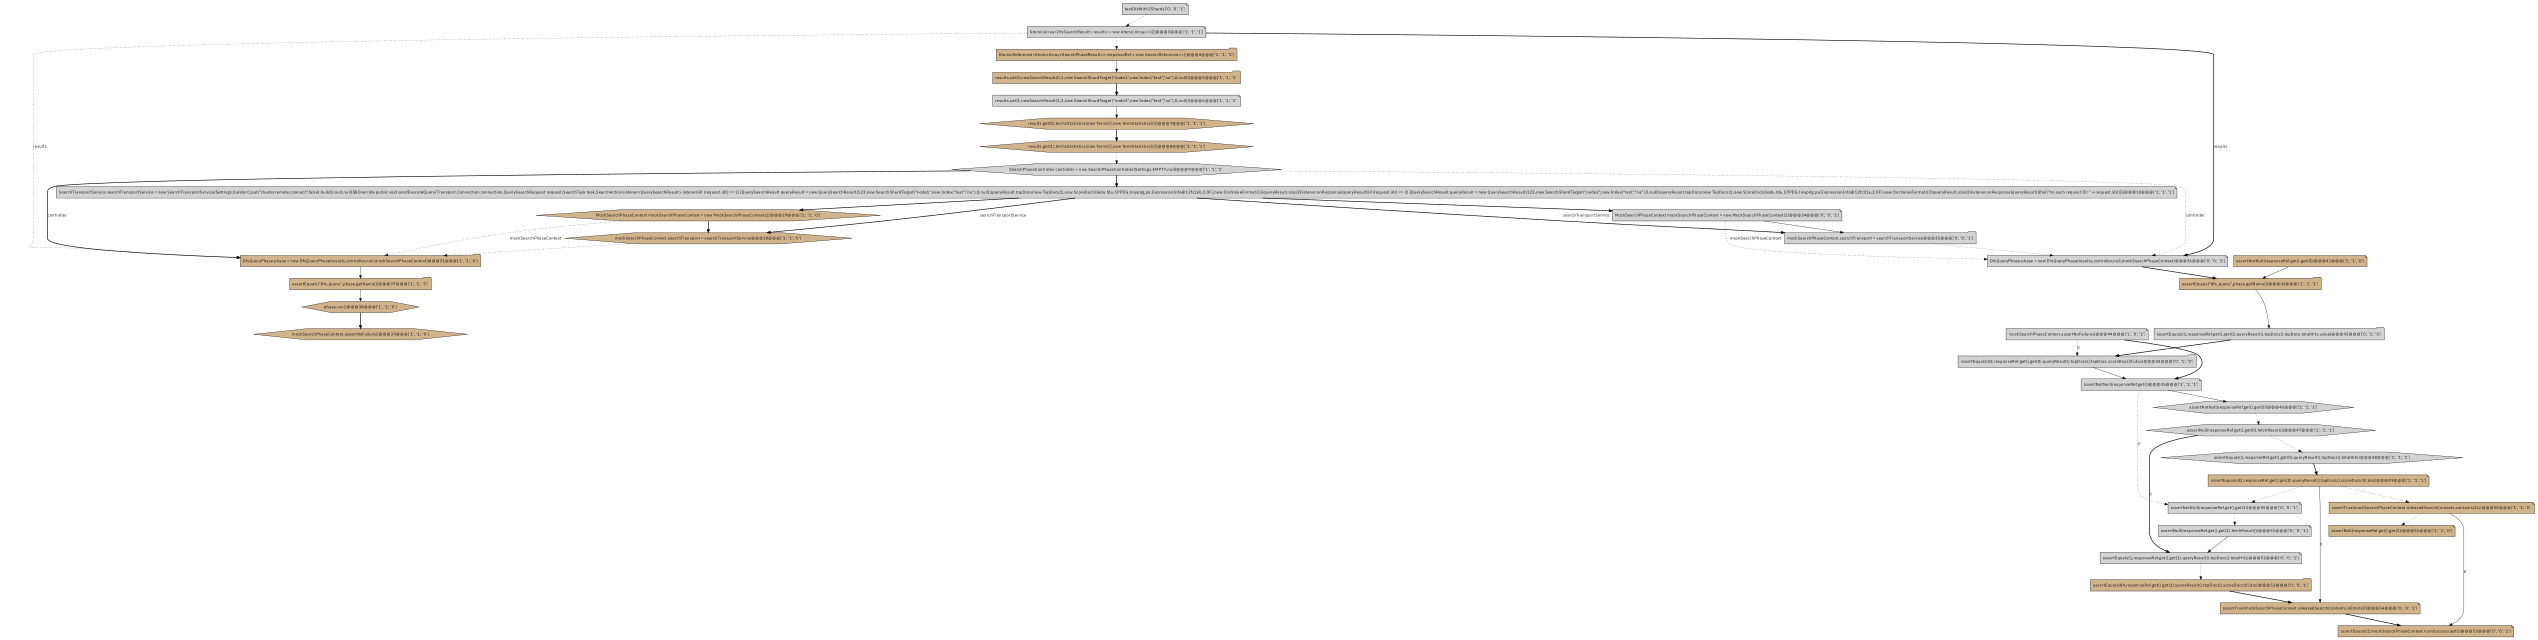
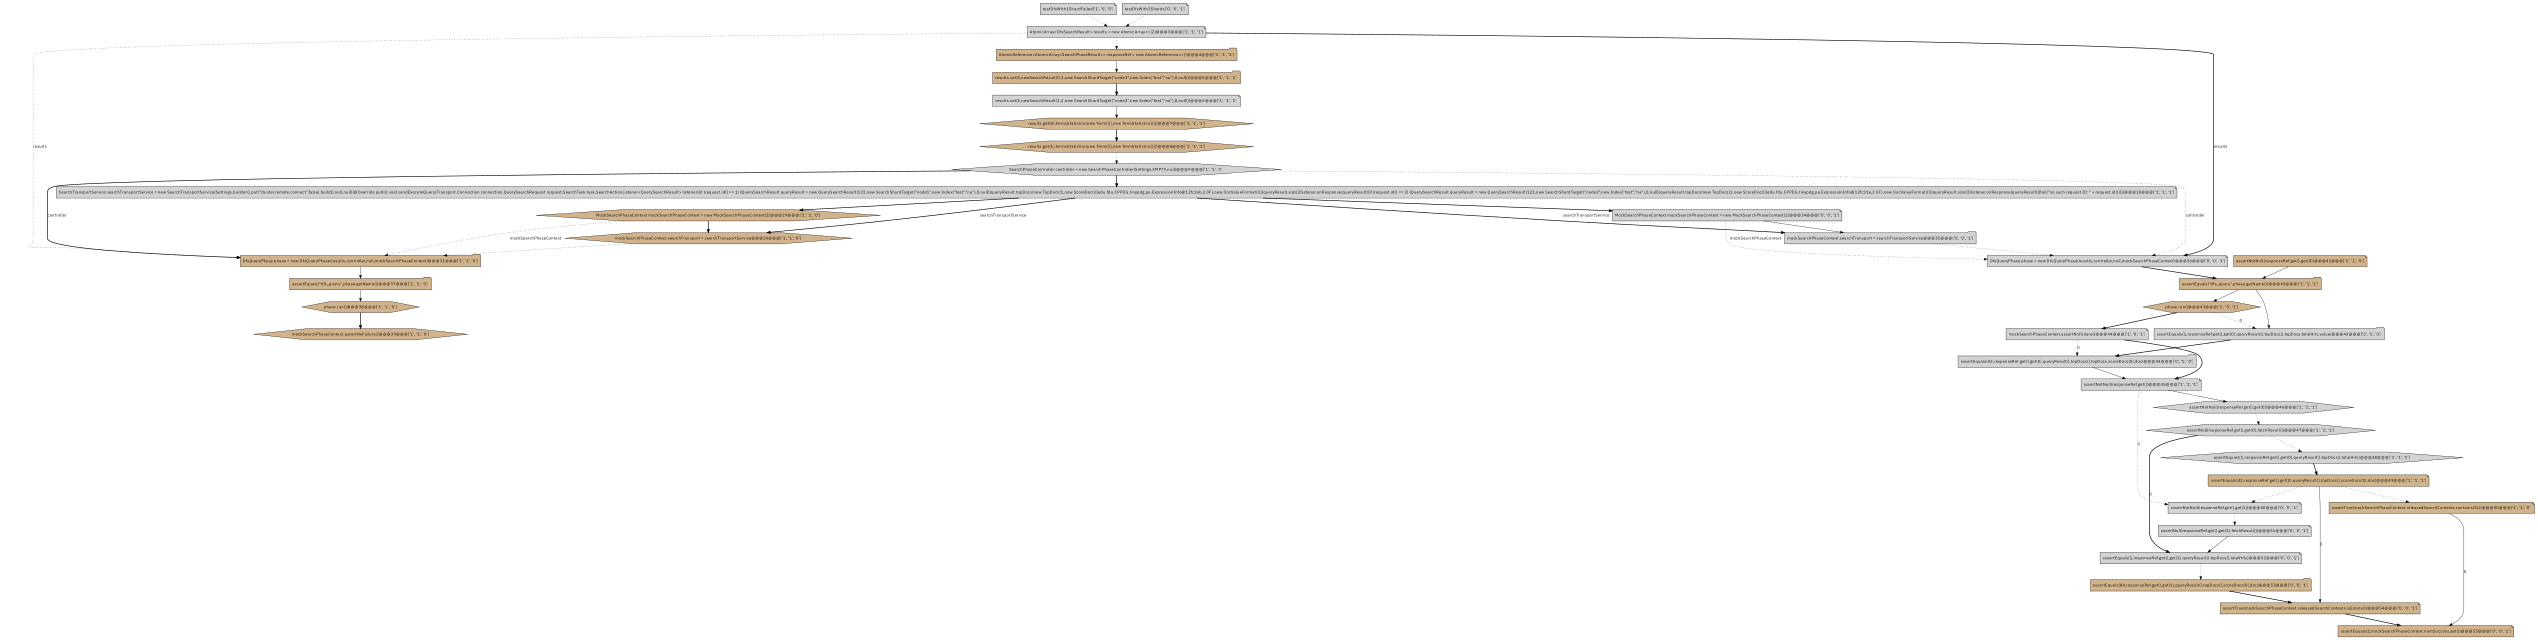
none -> (1078, 9)
none -> (2202, 307)
(2392, 531) -> none
